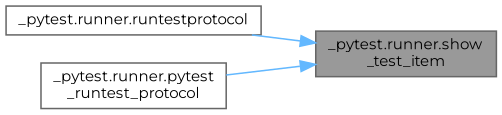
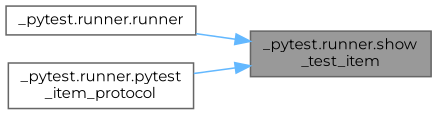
(134, 20) -> (101, 20)
(134, 86) -> (101, 86)
